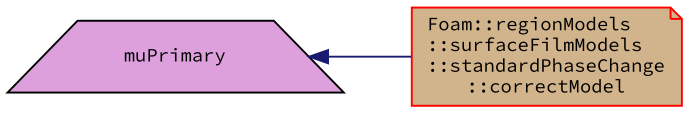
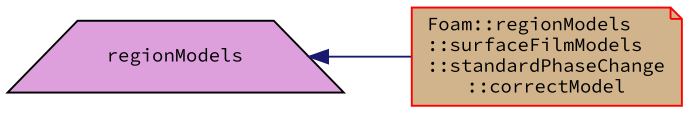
(176, 57) -> (176, 57)
